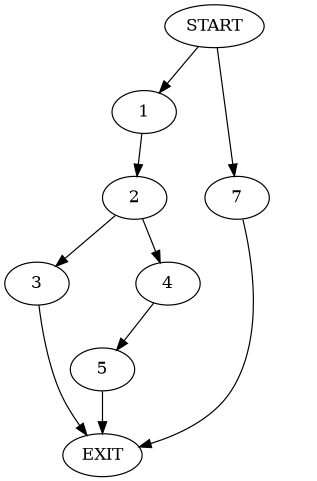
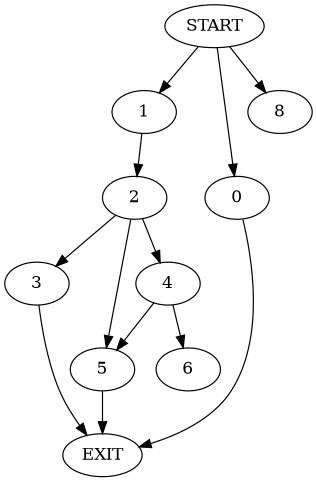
none -> (280, 112)
(237, 198) -> (237, 198)
none -> (120, 278)
none -> (188, 369)
